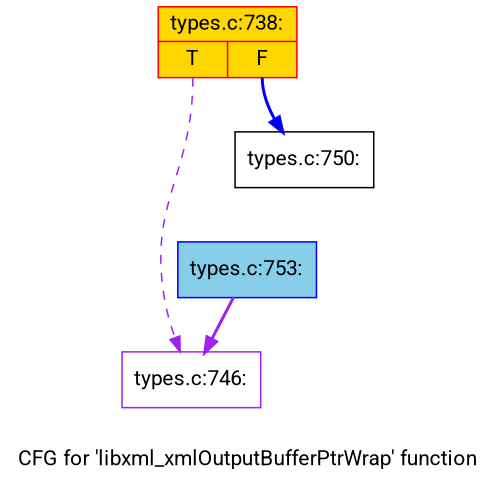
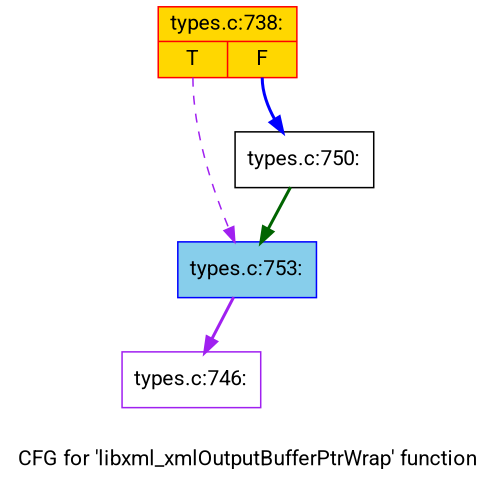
(167, 207) -> (204, 155)
none -> (279, 208)
